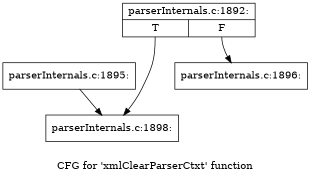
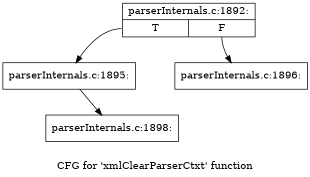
(148, 76) -> (98, 38)
